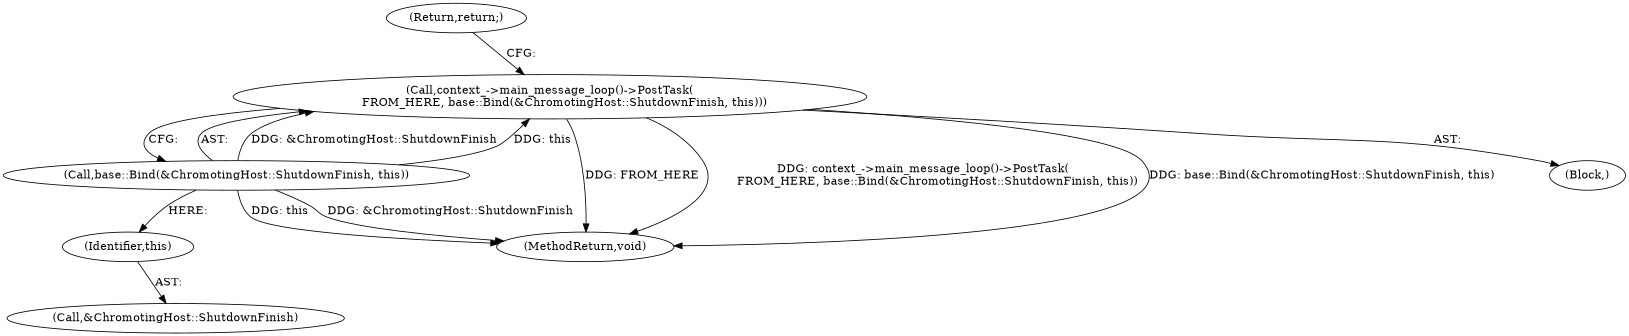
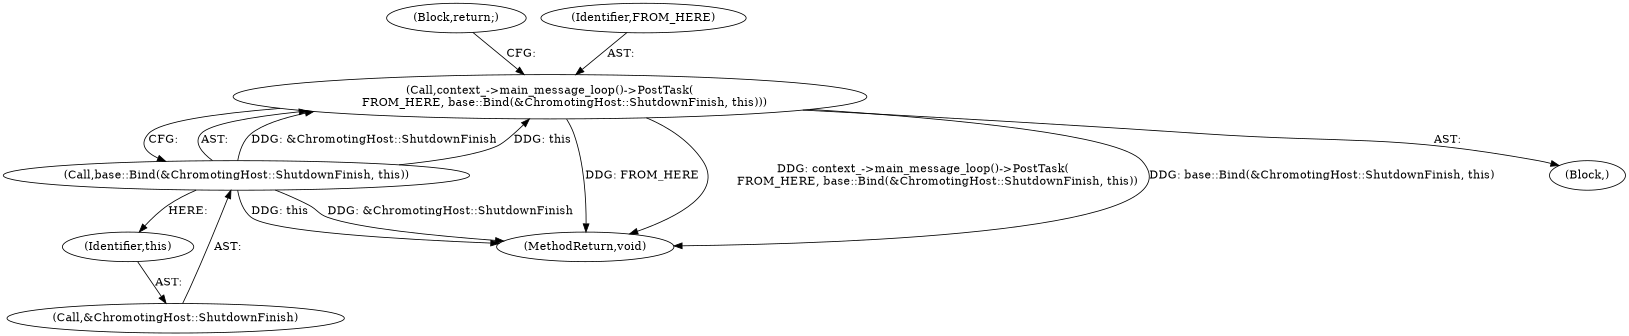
(456, 18) -> (456, 18)
none -> (644, 18)
none -> (206, 251)
